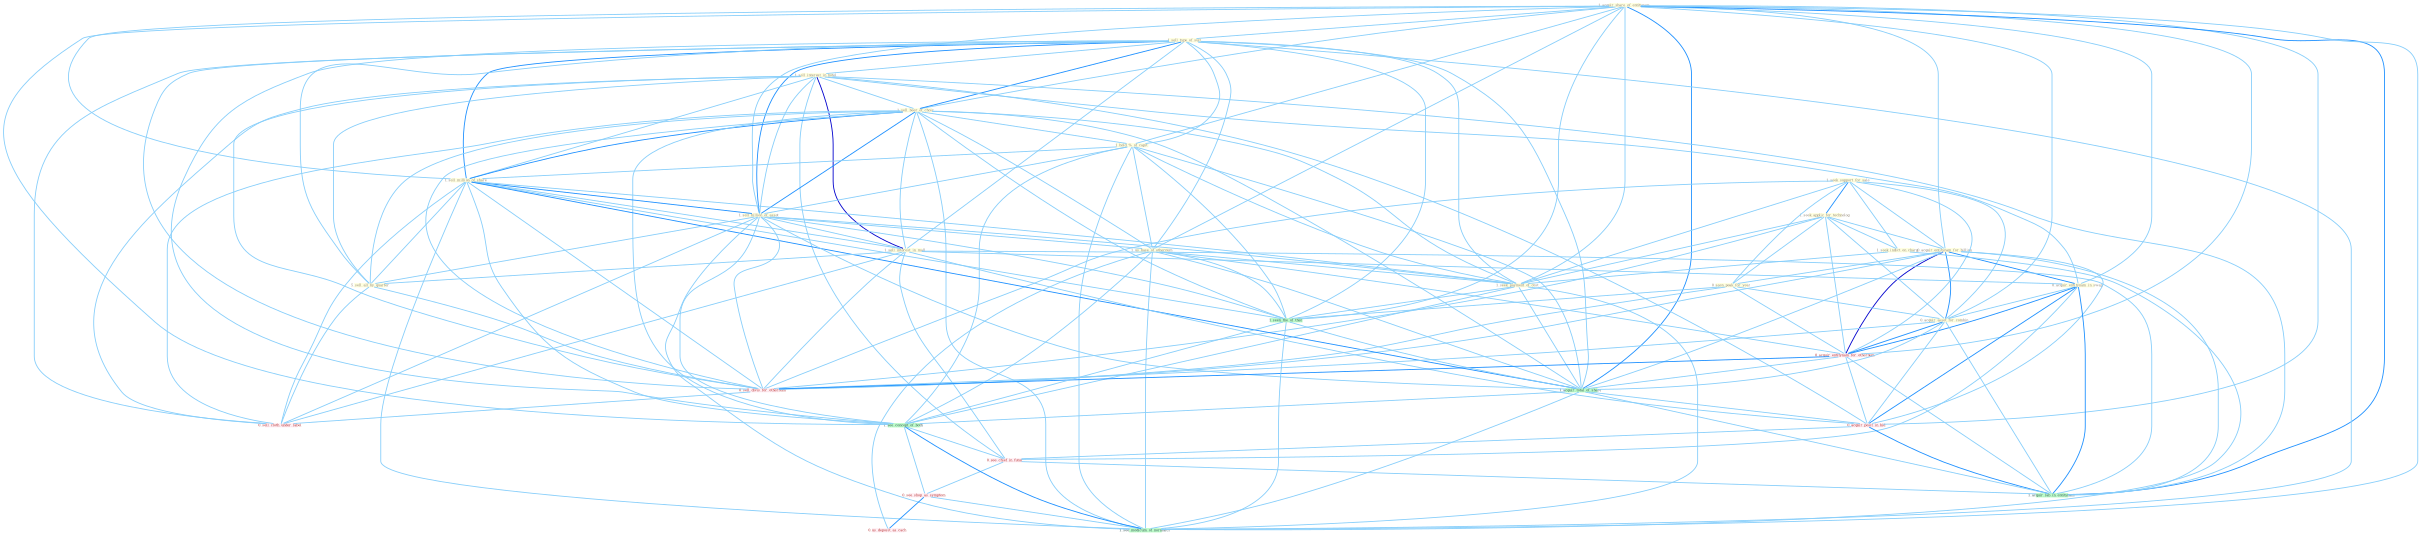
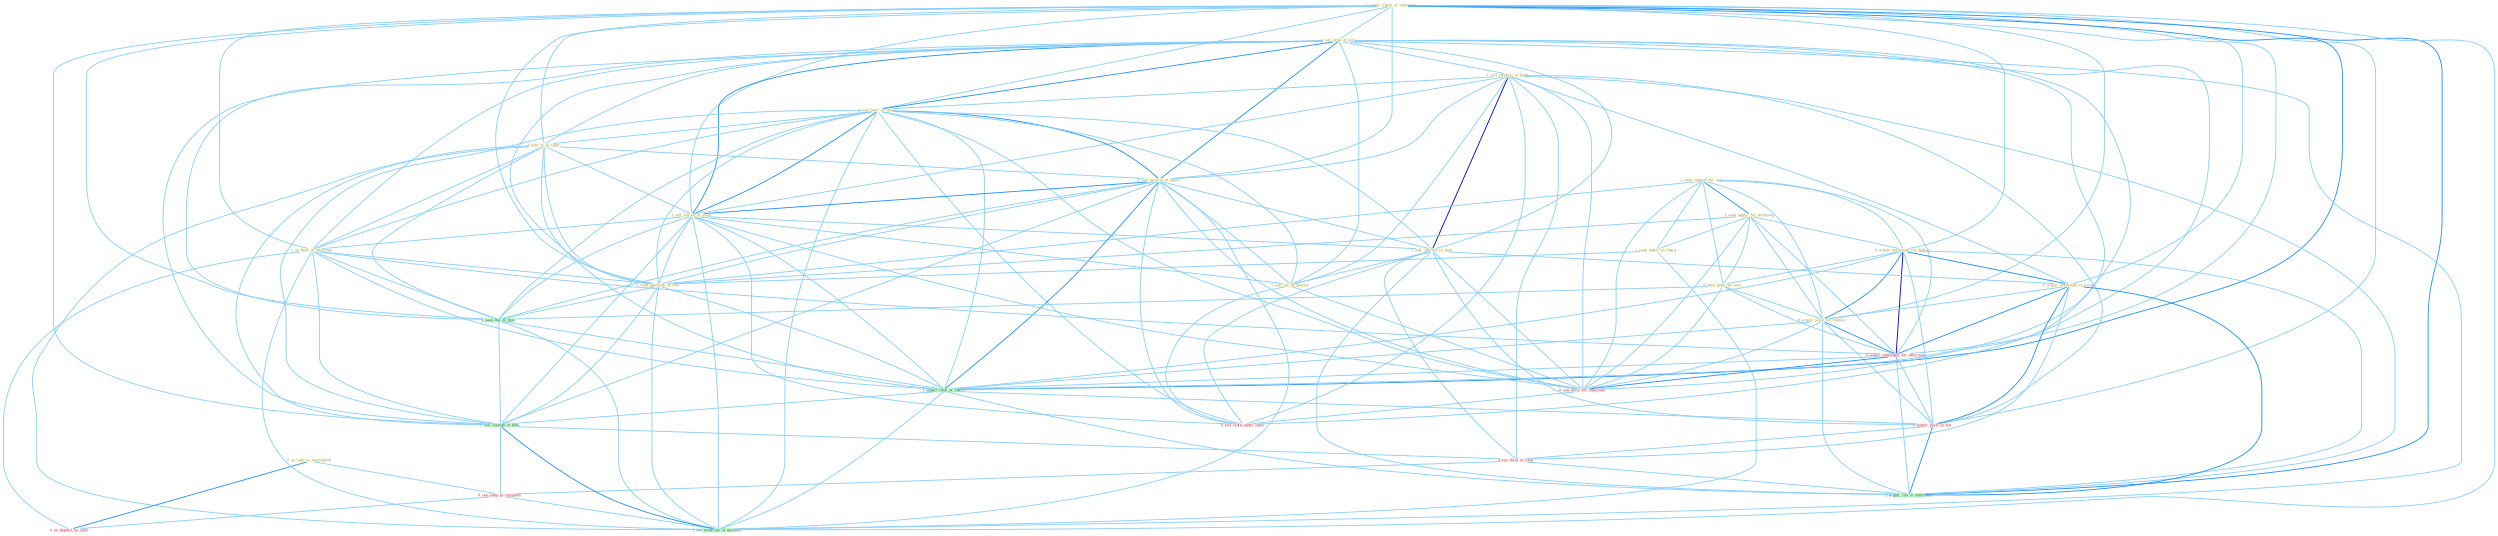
(1422, 346) -> none
none -> (310, 460)
(907, 513) -> (285, 513)
